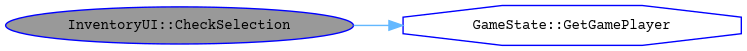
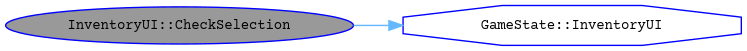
(572, 25) -> (572, 25)
